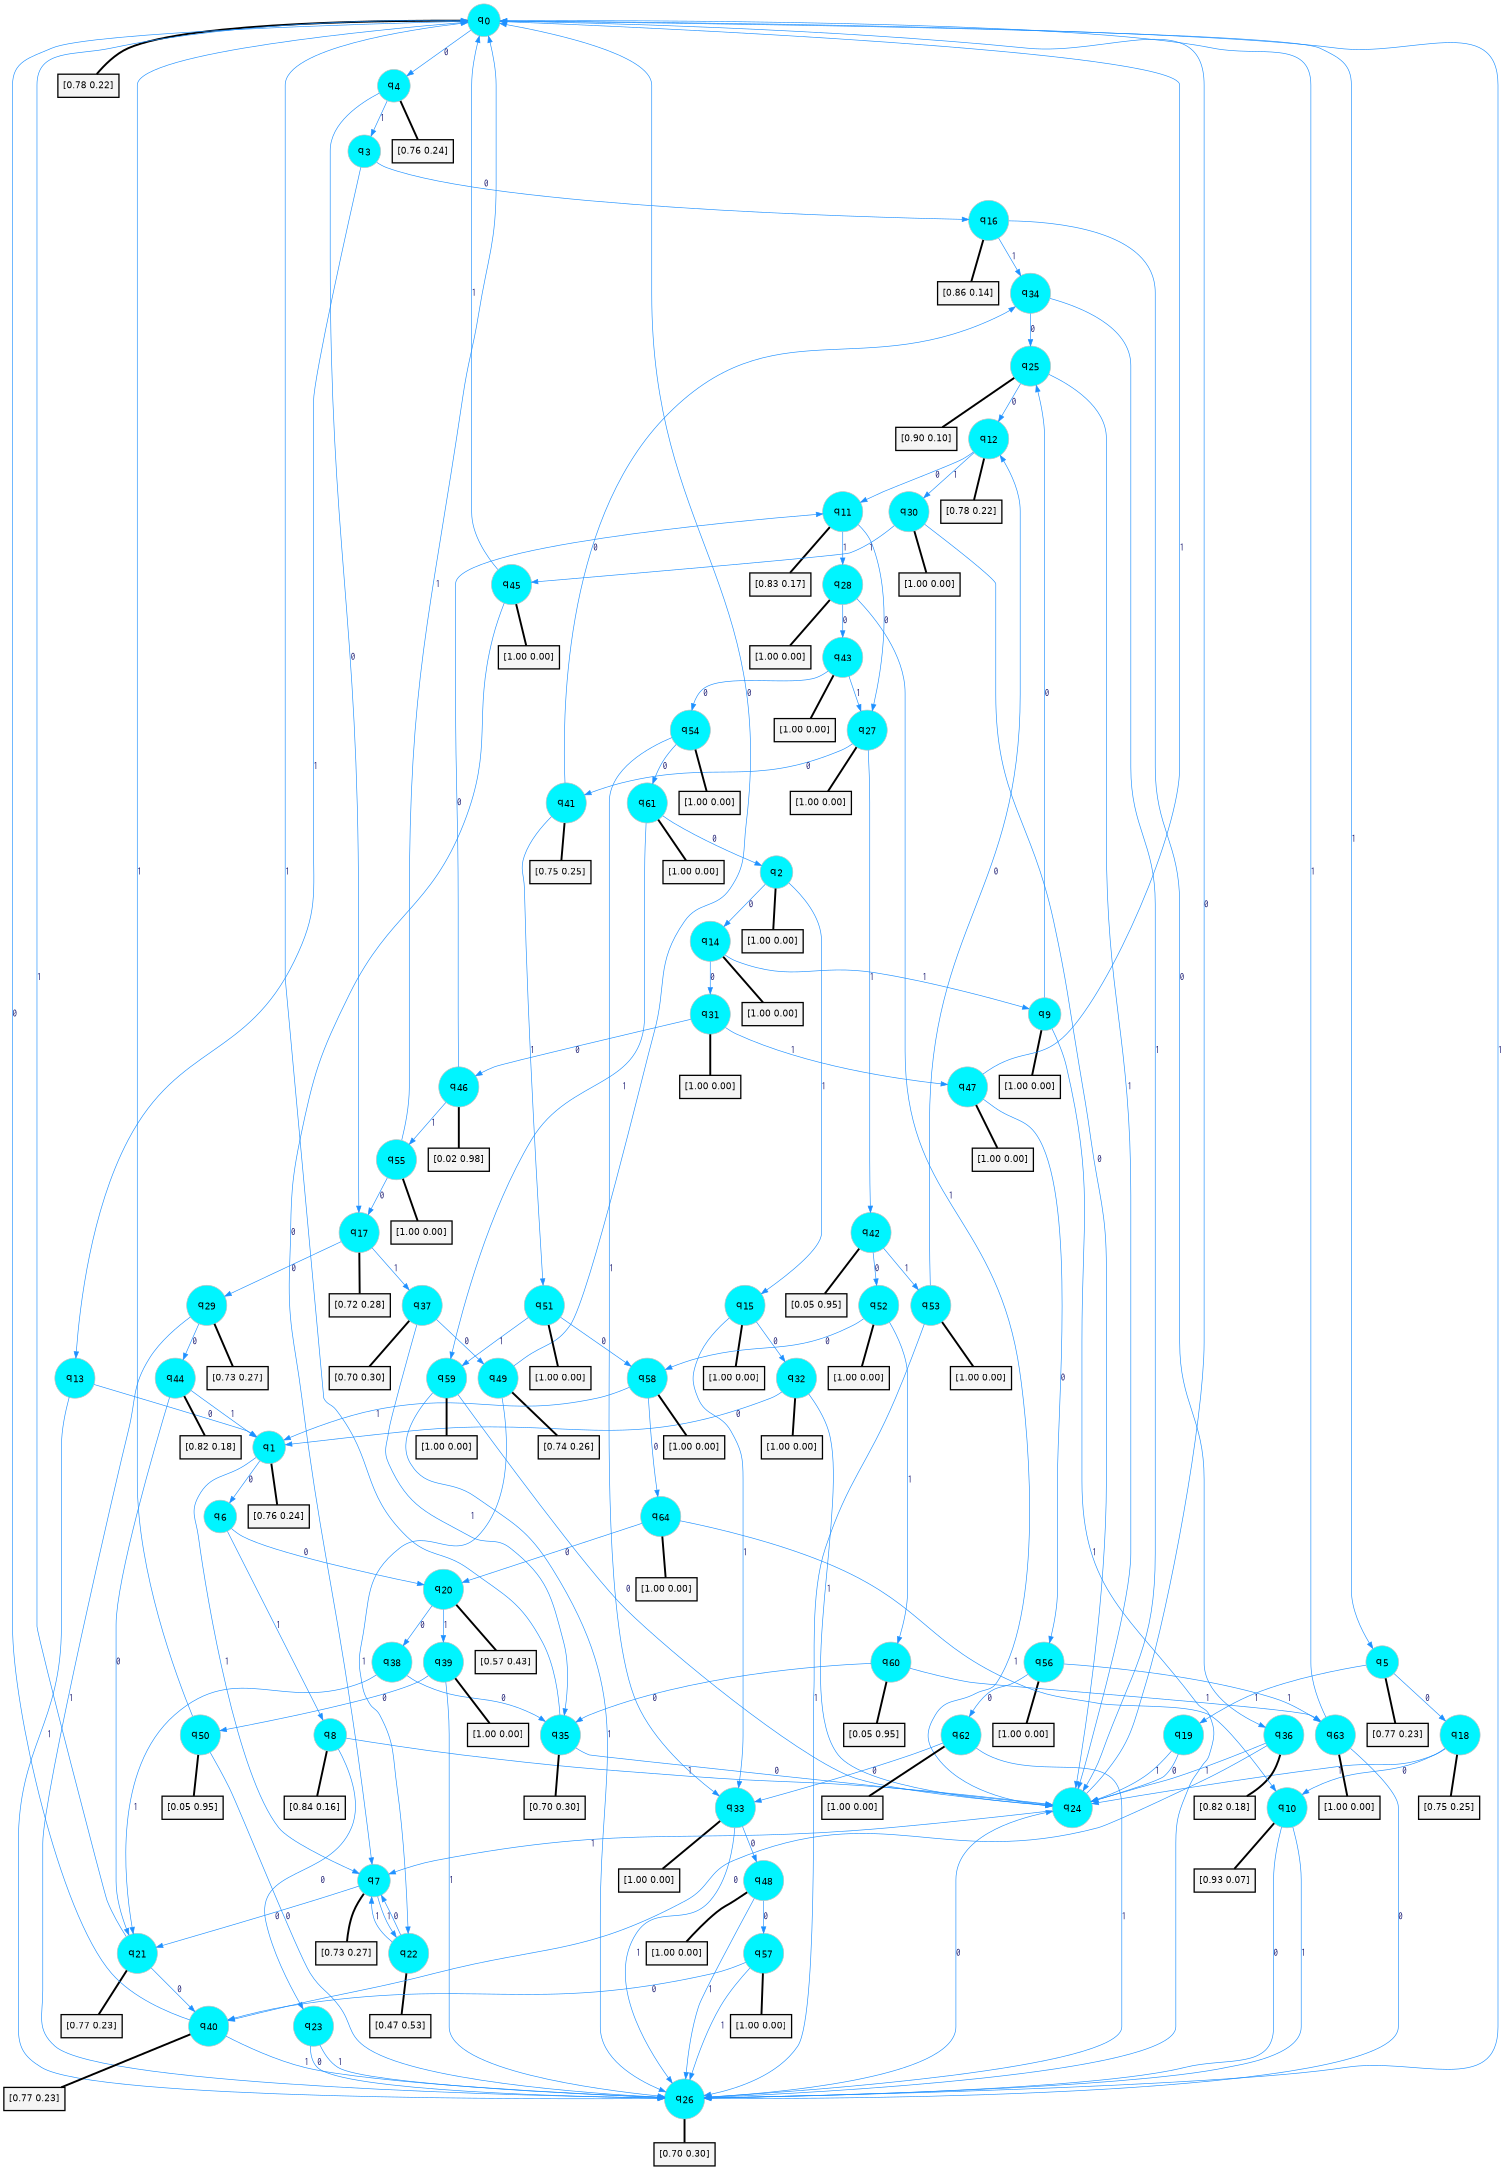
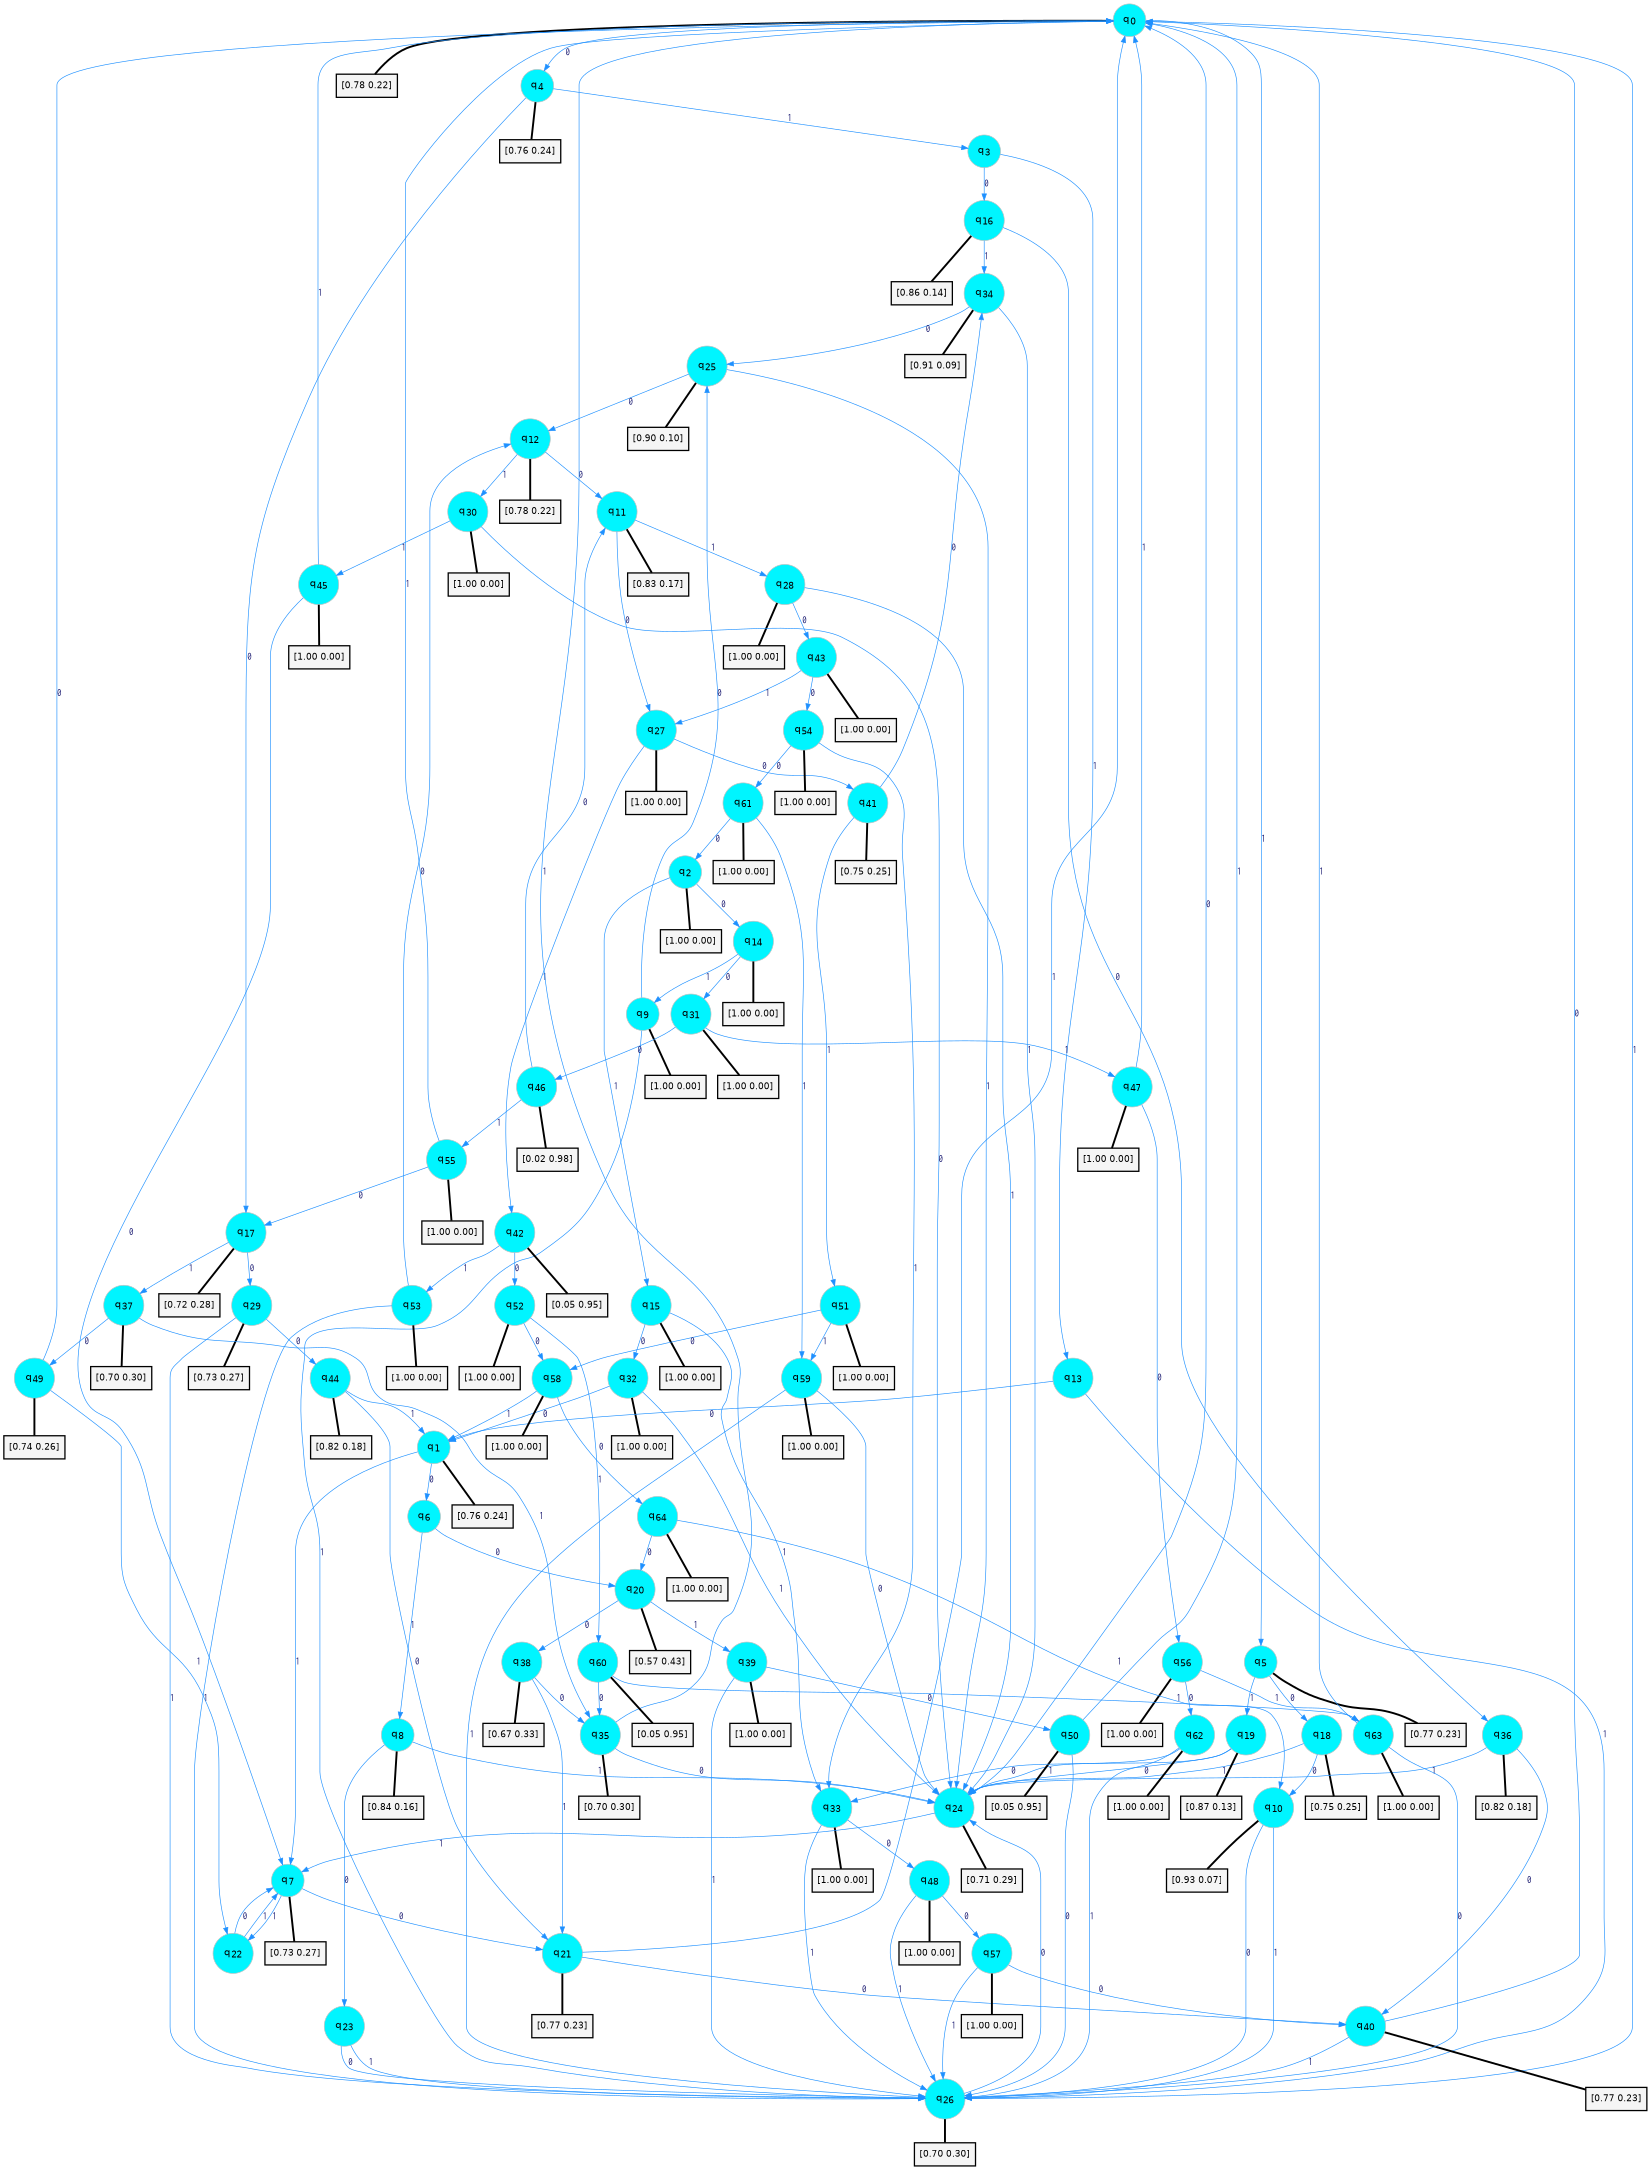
none -> (935, 366)
none -> (513, 1735)
none -> (1211, 1808)
none -> (992, 1881)
(400, 2026) -> none
